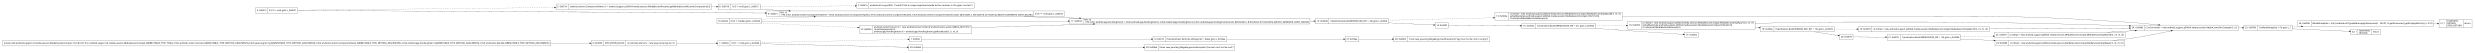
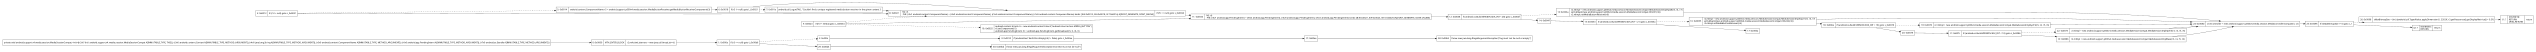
none -> (885, 11)
(1033, 26) -> none
